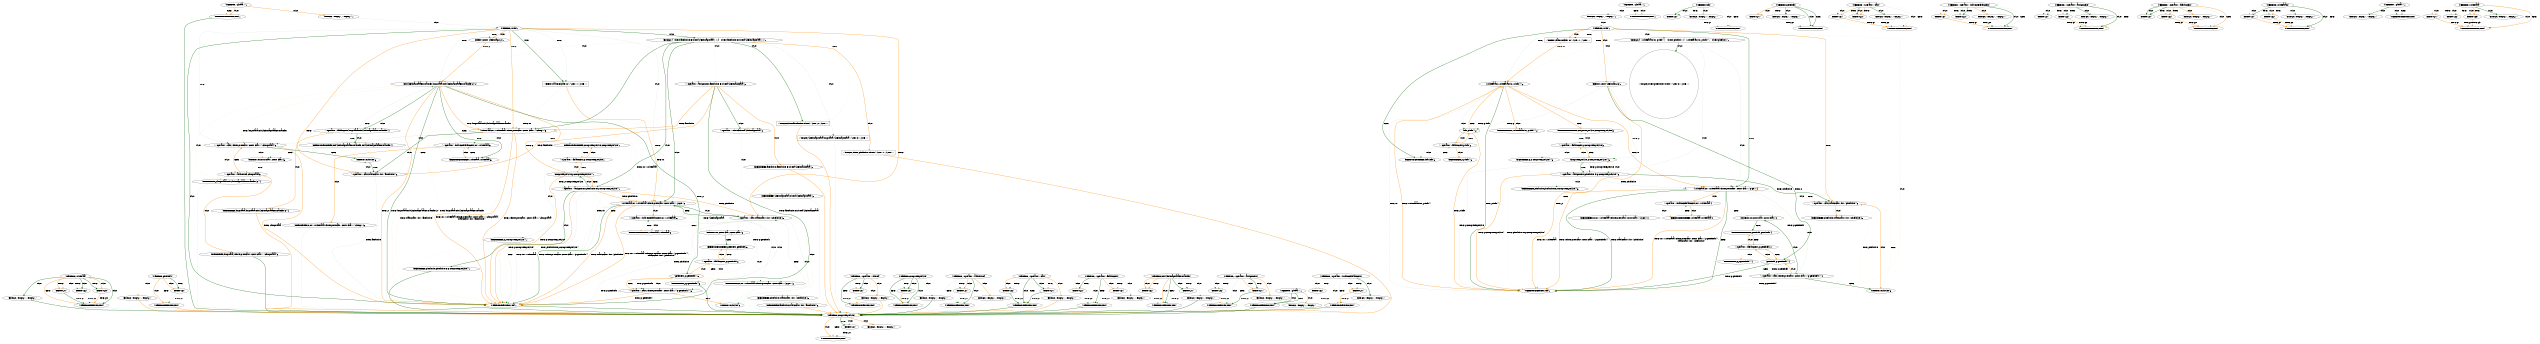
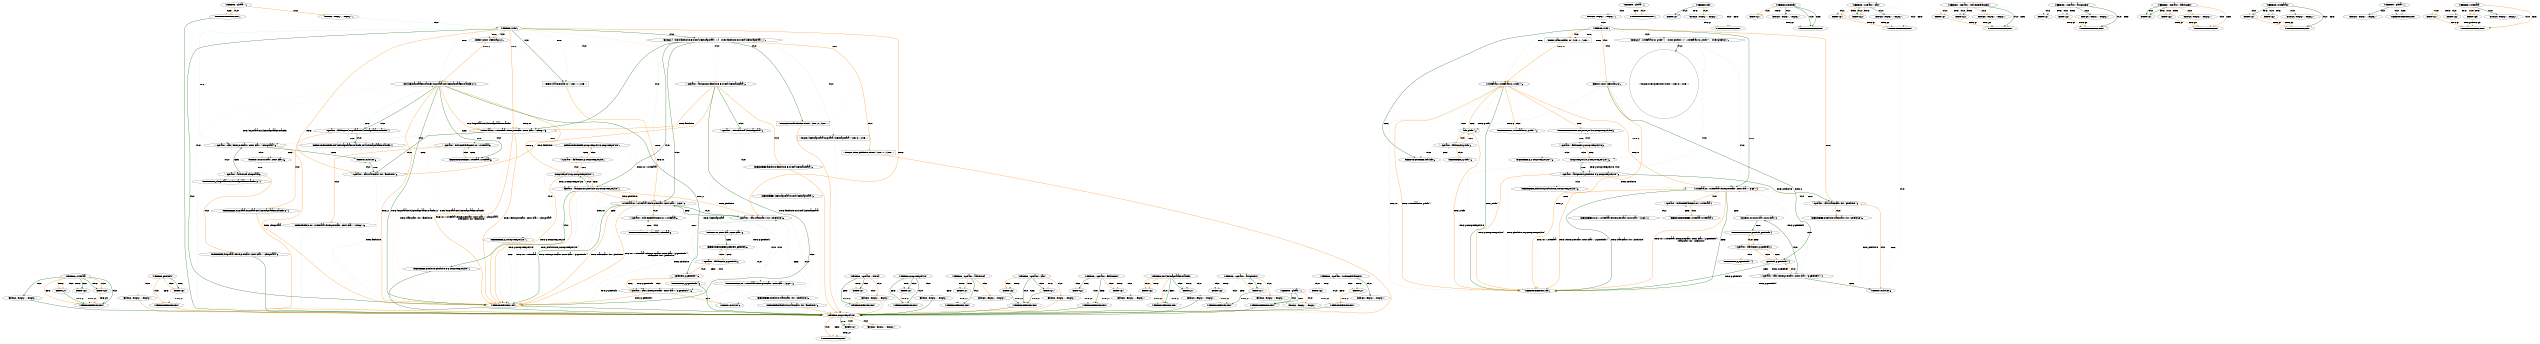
(234, 160) -> (234, 160)
